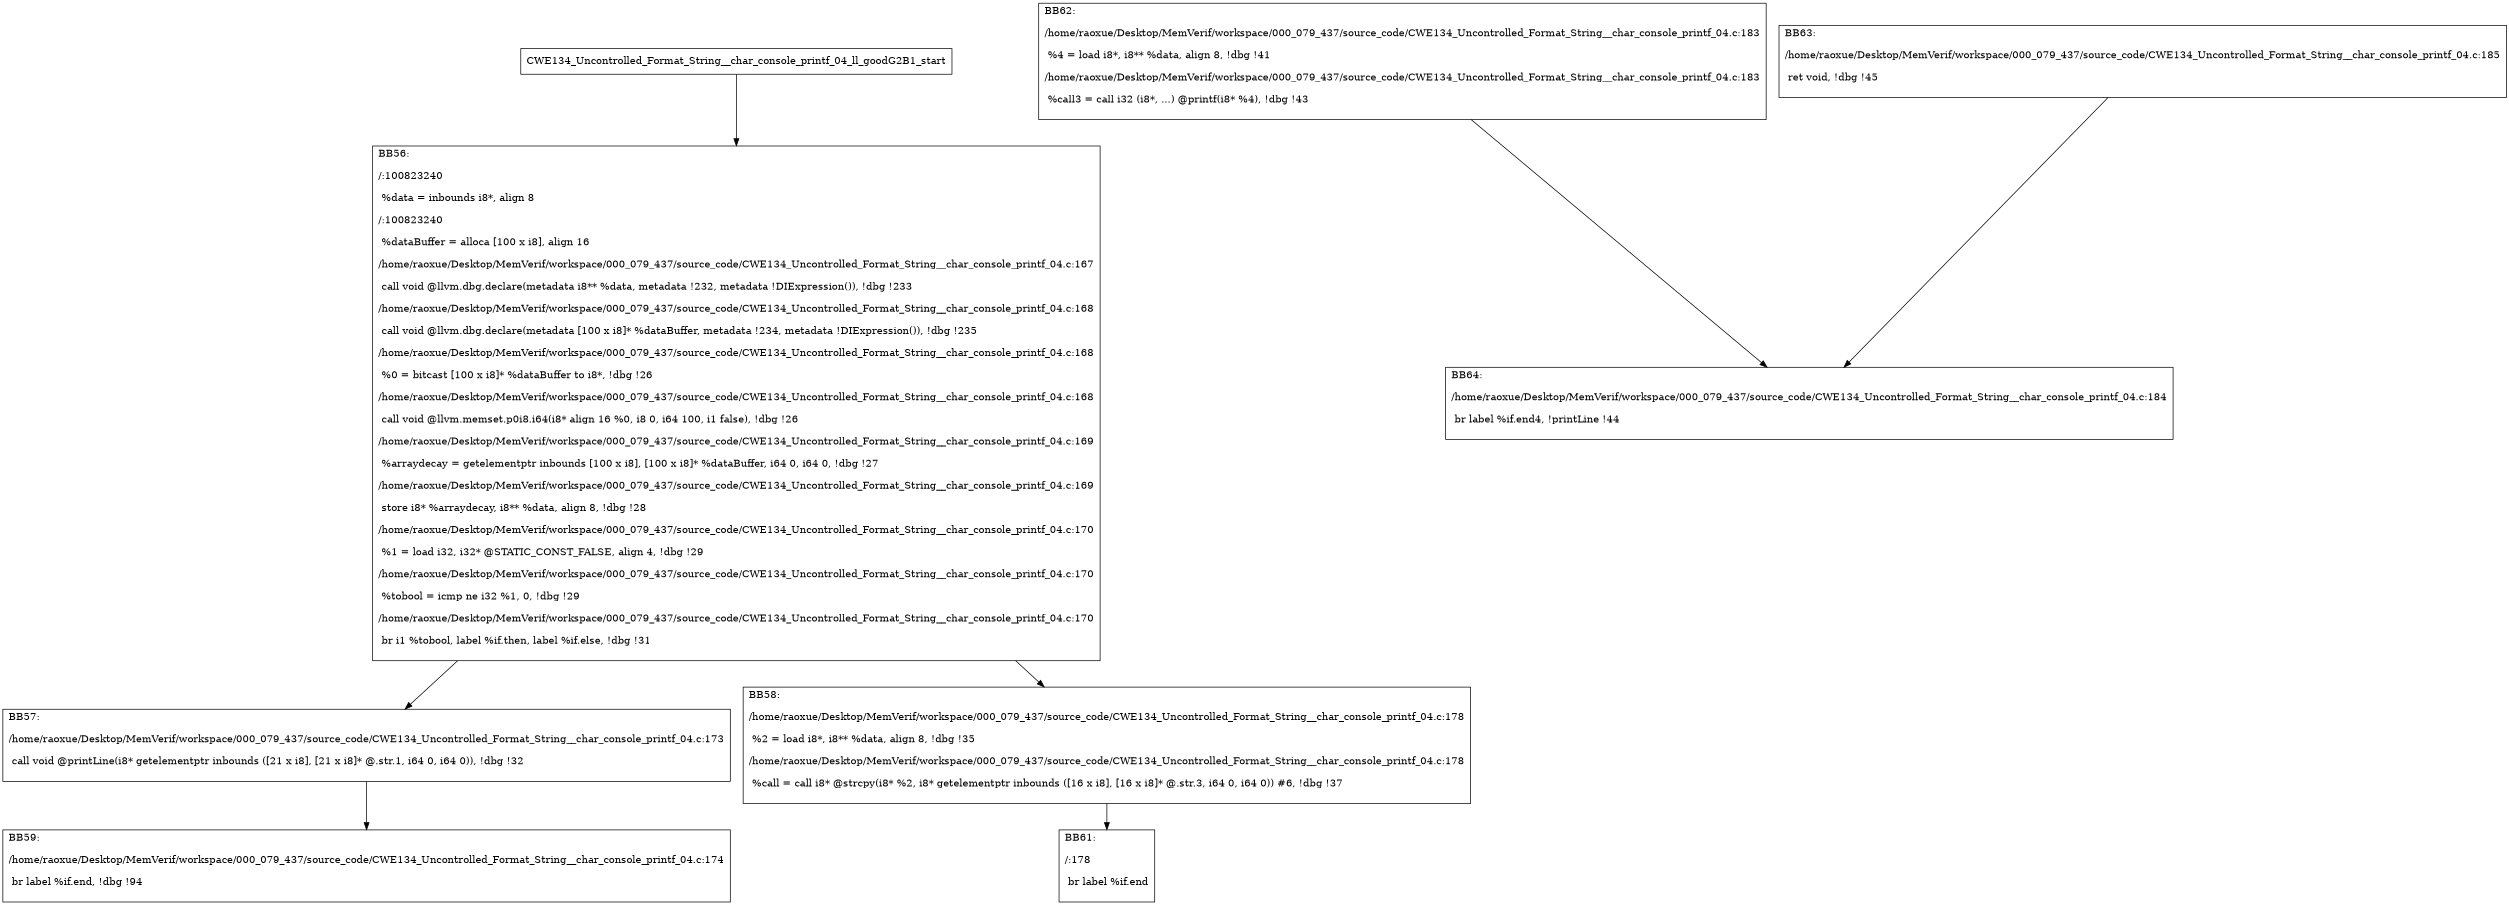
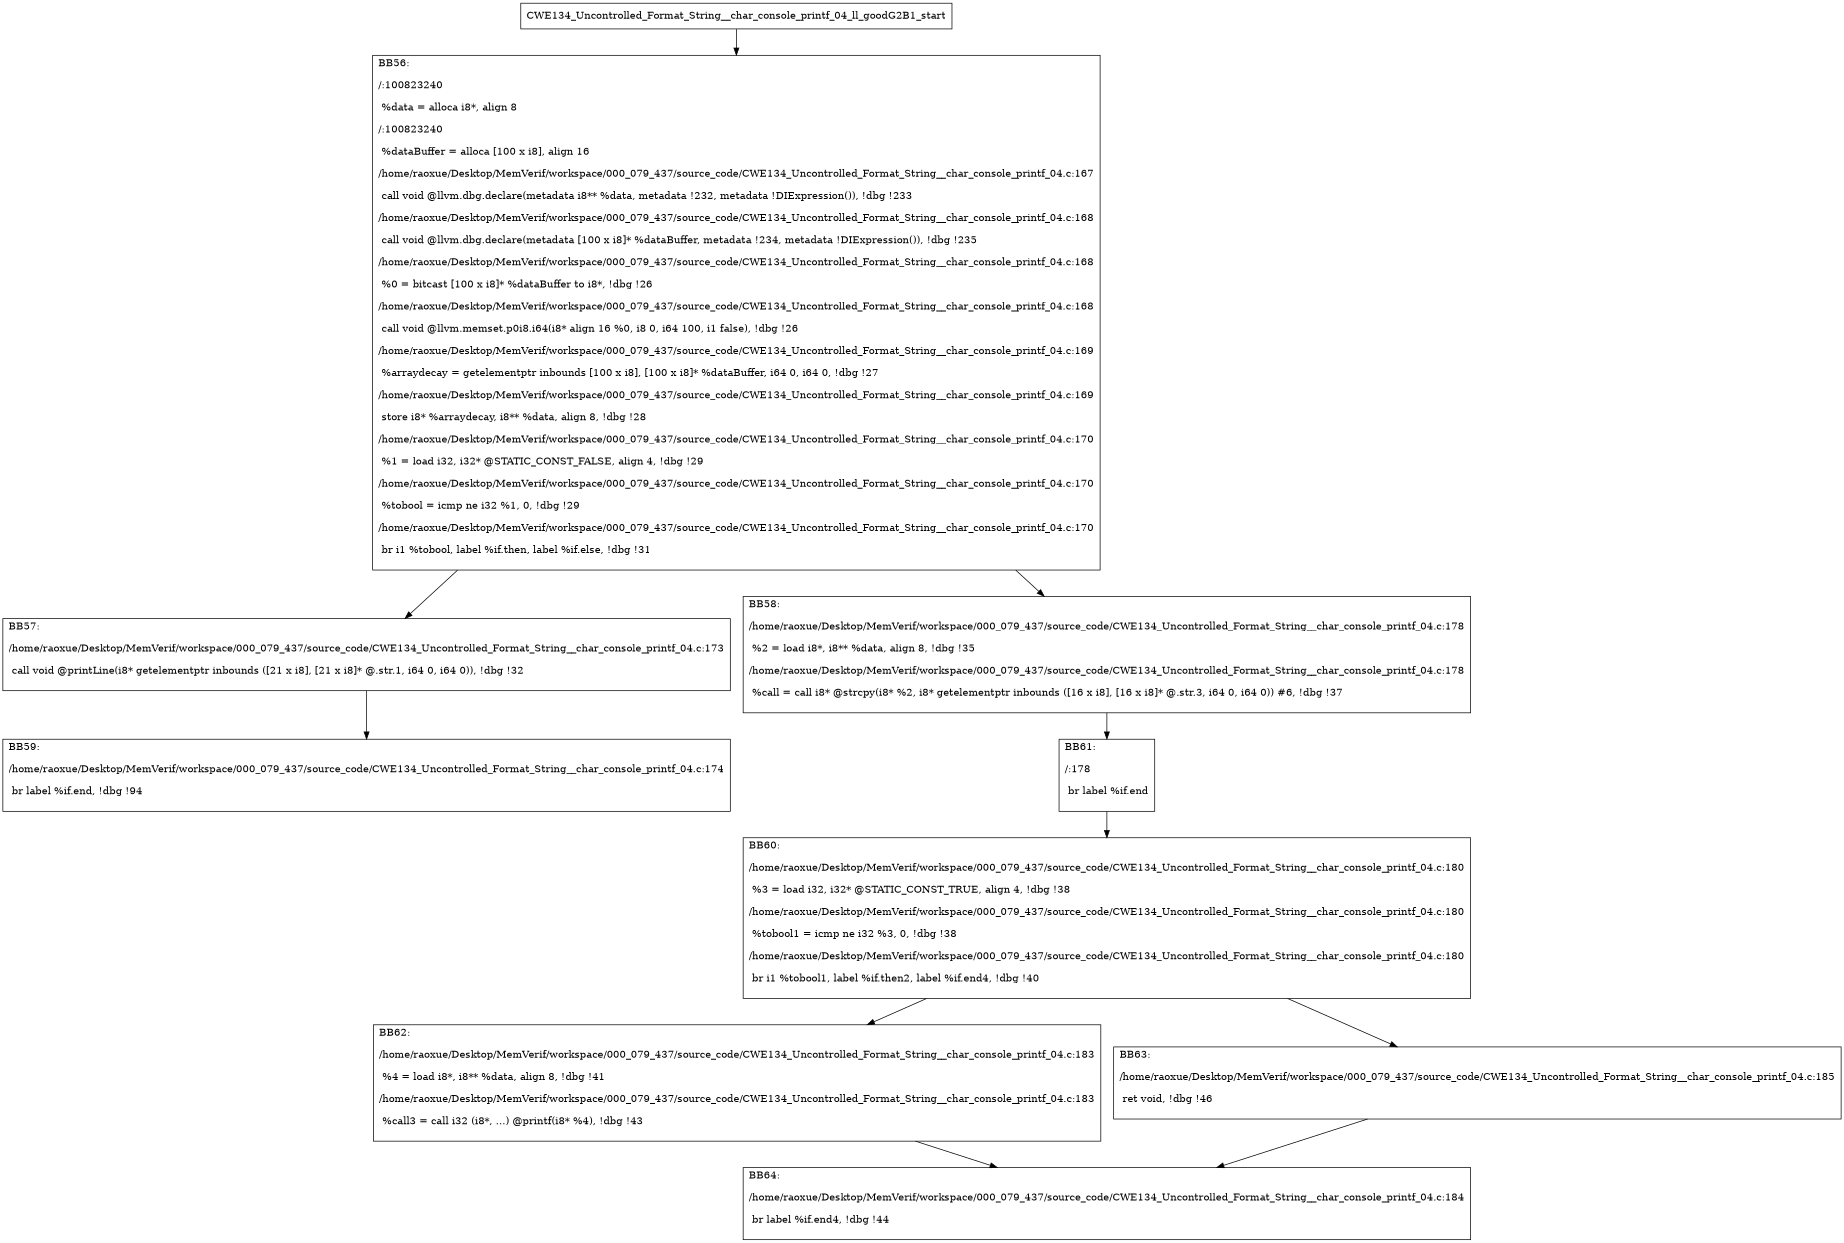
(1831, 77) -> (1166, 1099)
(457, 198) -> (448, 107)
(1536, 419) -> (819, 1220)
none -> (1107, 918)
